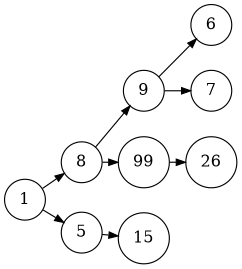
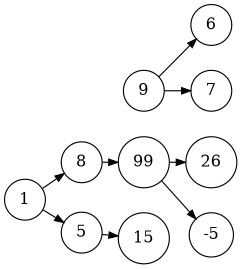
(110, 130) -> none
none -> (211, 235)
